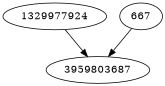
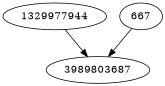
(55, 16) -> (55, 16)
(98, 70) -> (98, 70)
